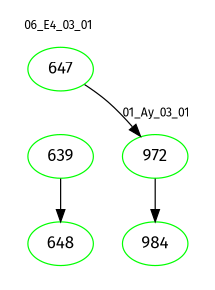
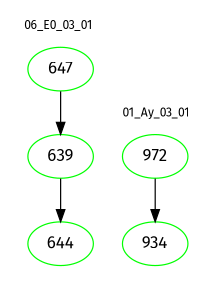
(59, 26) -> (59, 26)
(120, 114) -> (61, 107)
(61, 244) -> (61, 244)
(155, 244) -> (155, 244)
